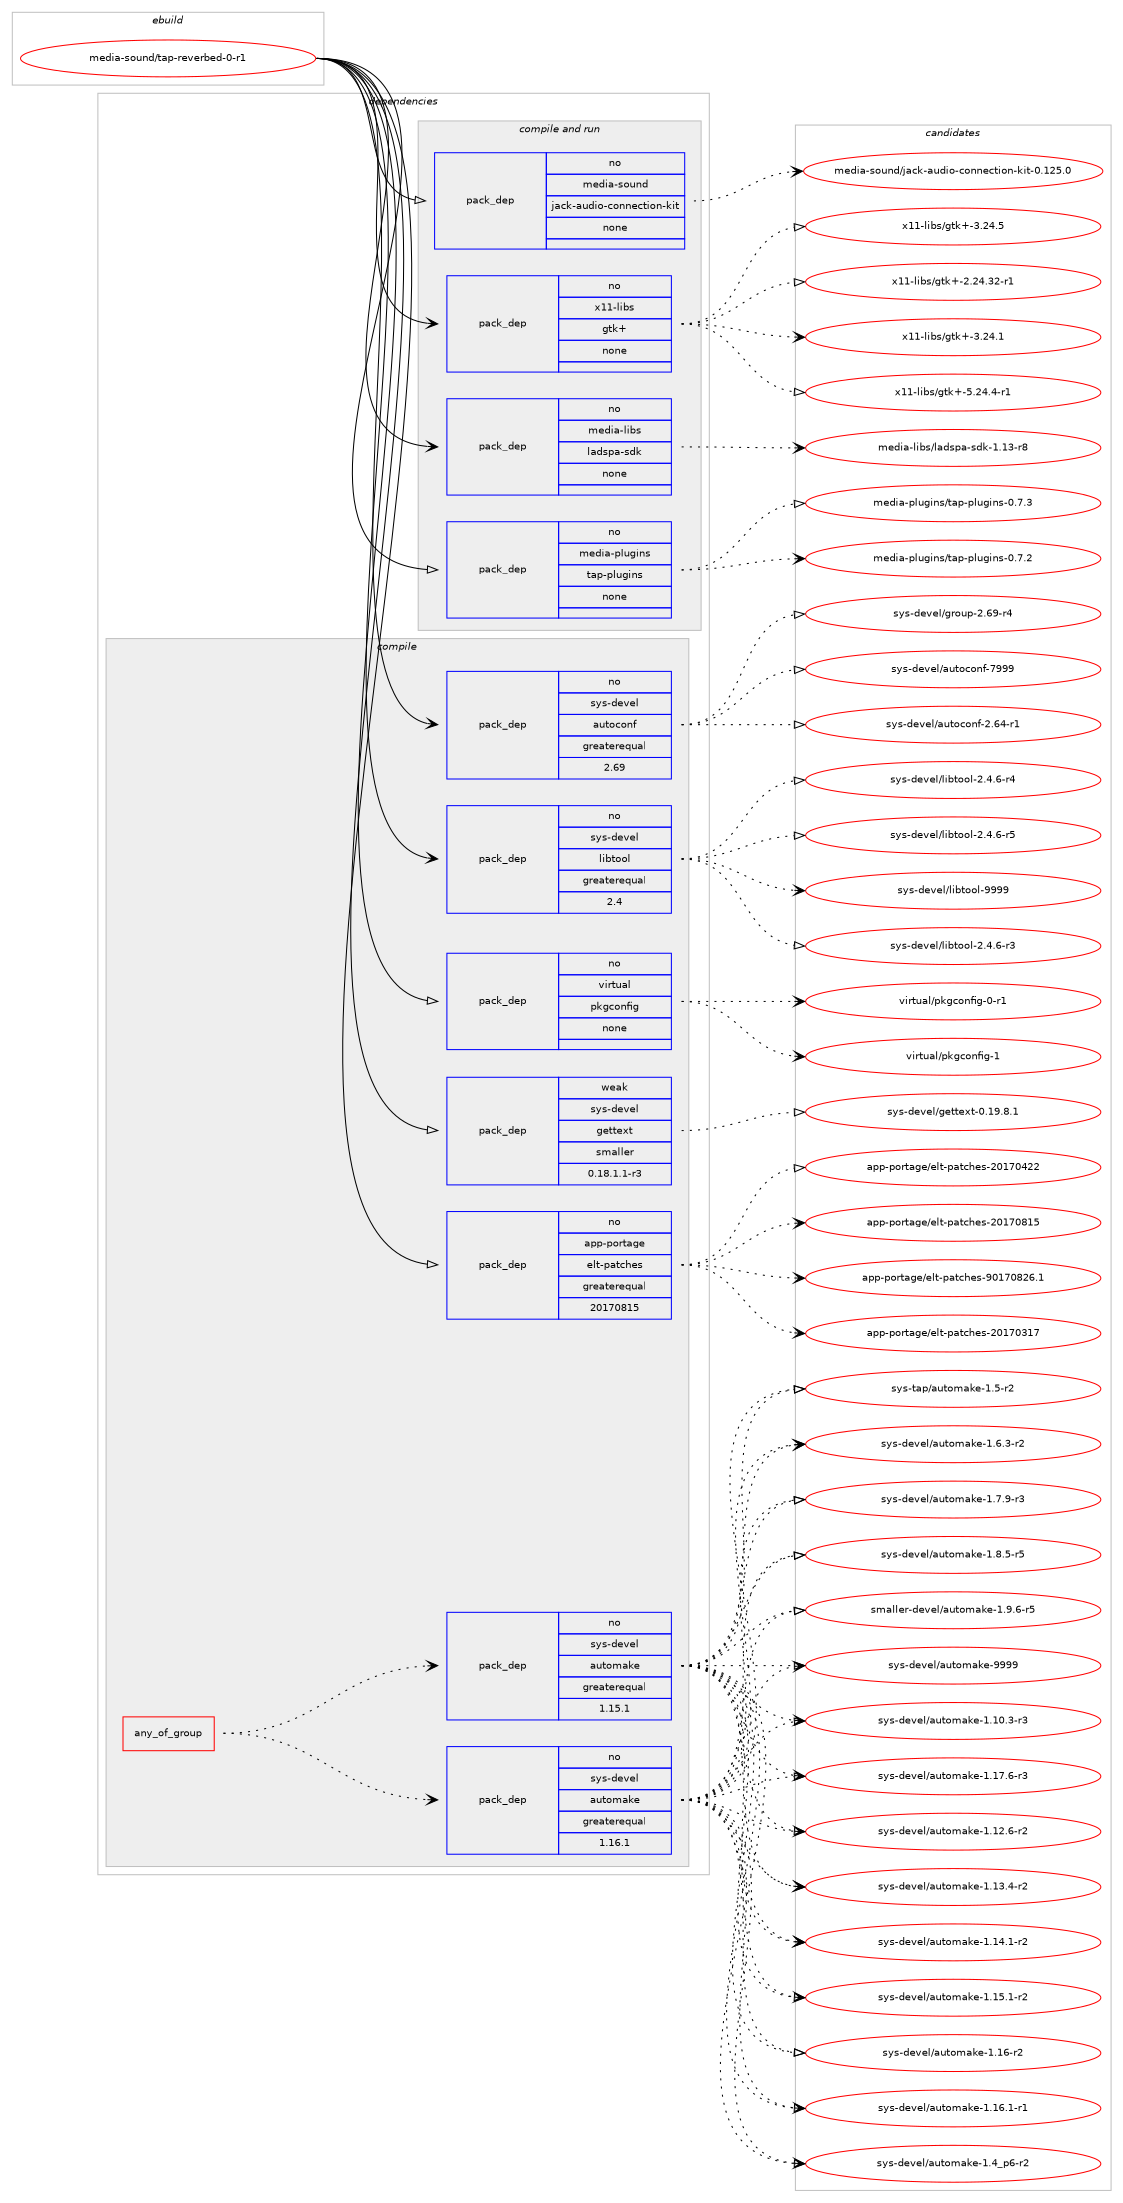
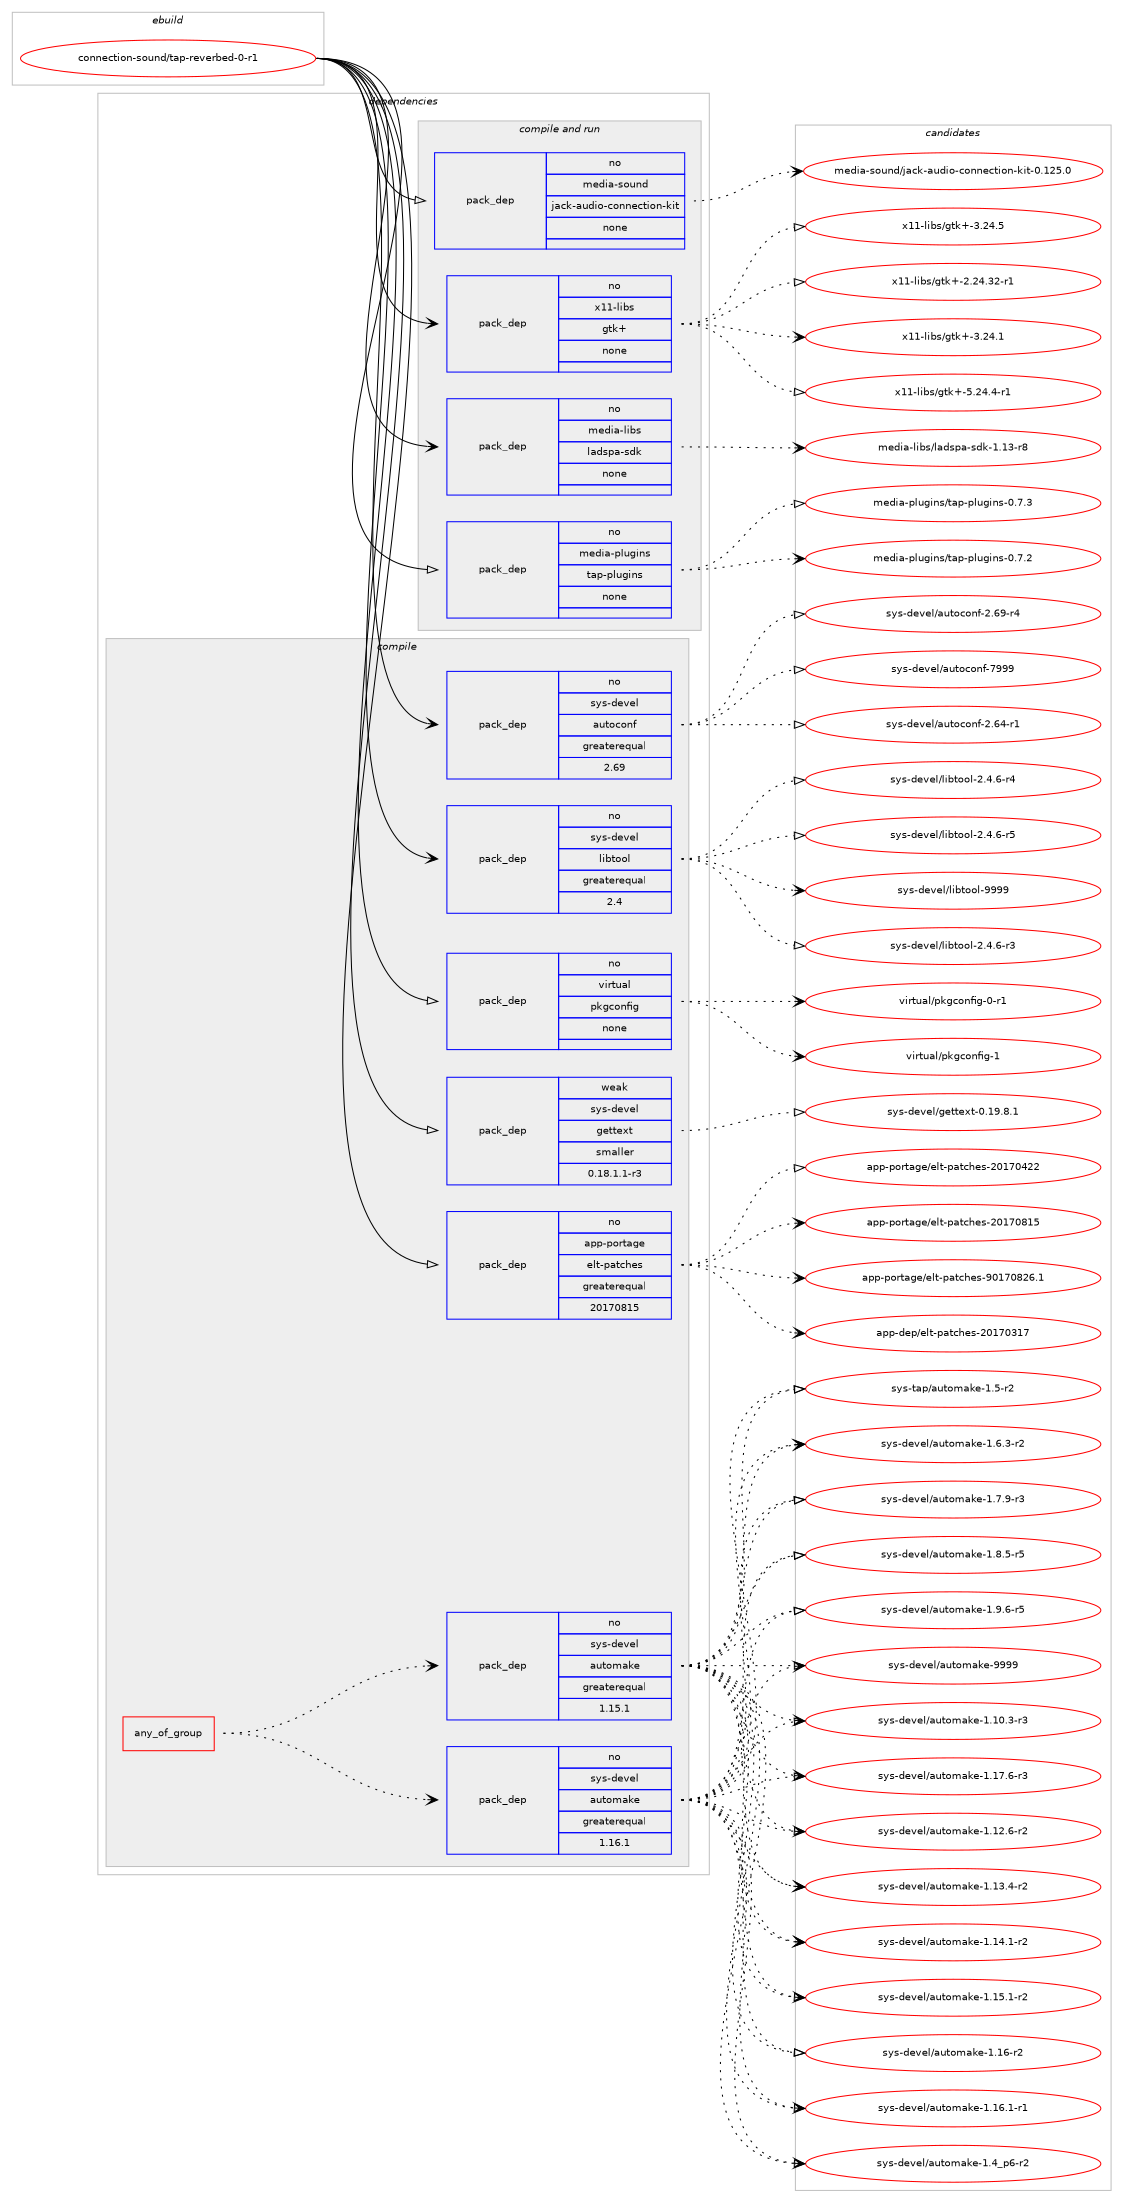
(168, 58) -> (168, 58)
(953, 614) -> (953, 614)
(953, 1334) -> (953, 1334)
(953, 1610) -> (953, 1610)
